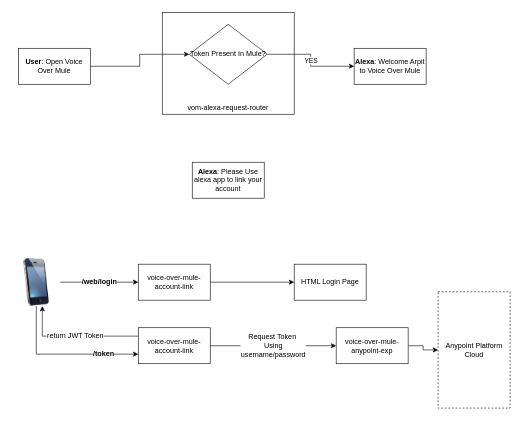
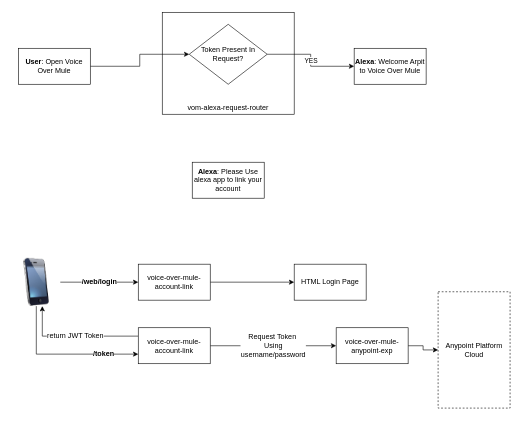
(228, 54) -> (228, 54)
